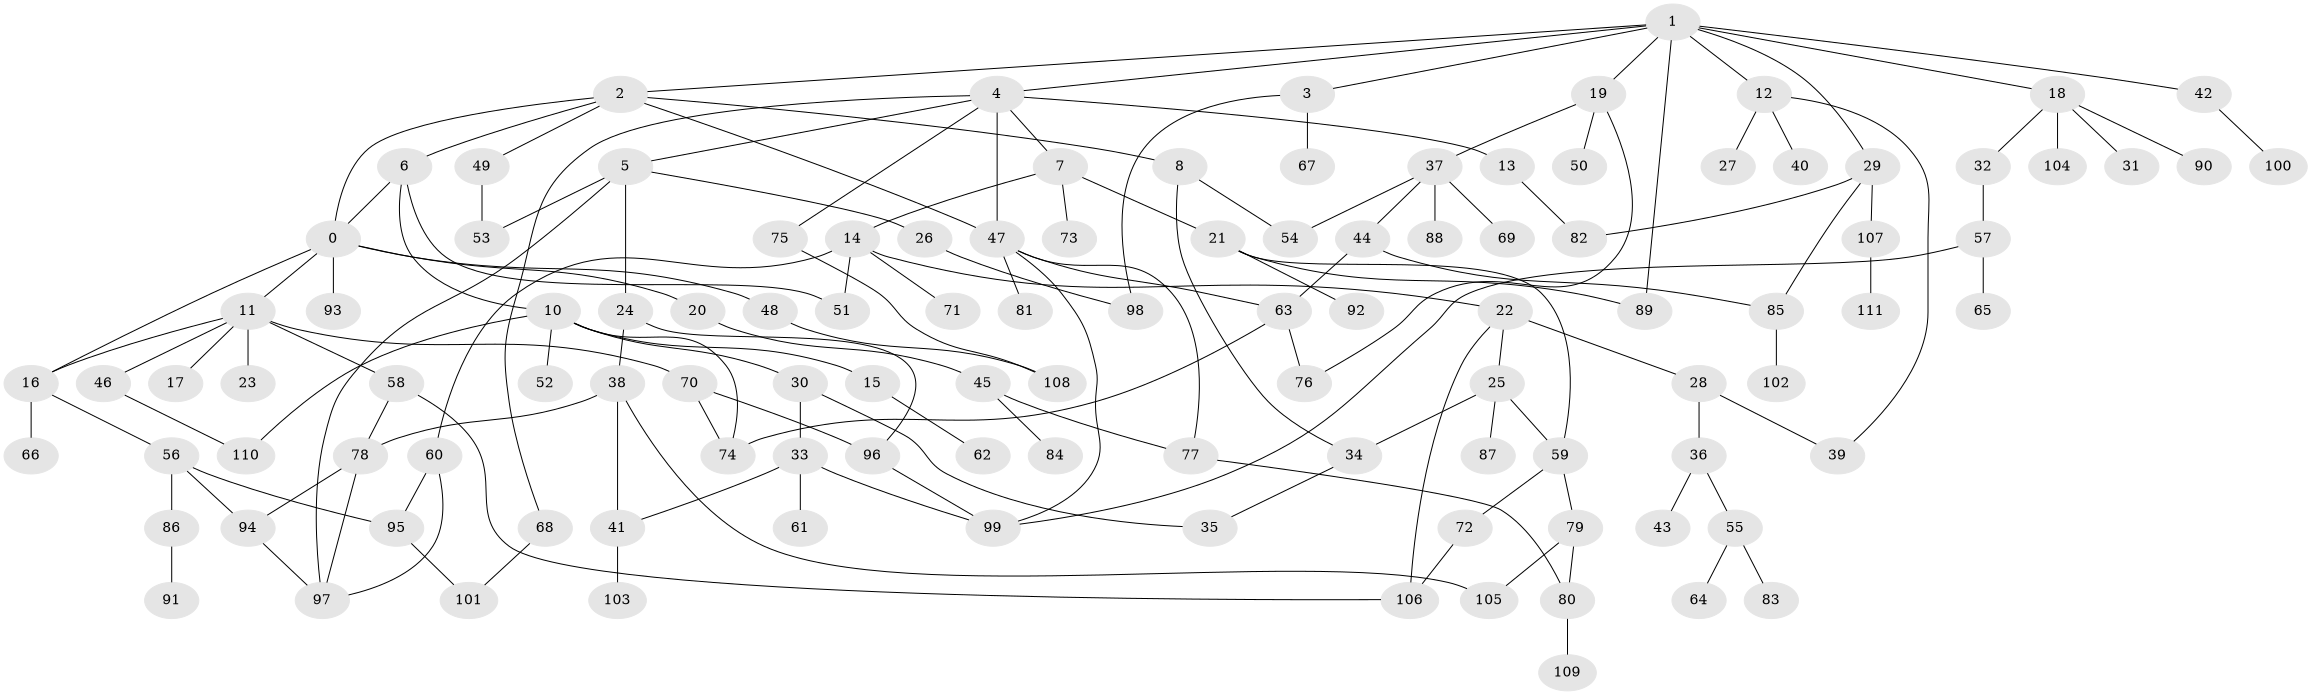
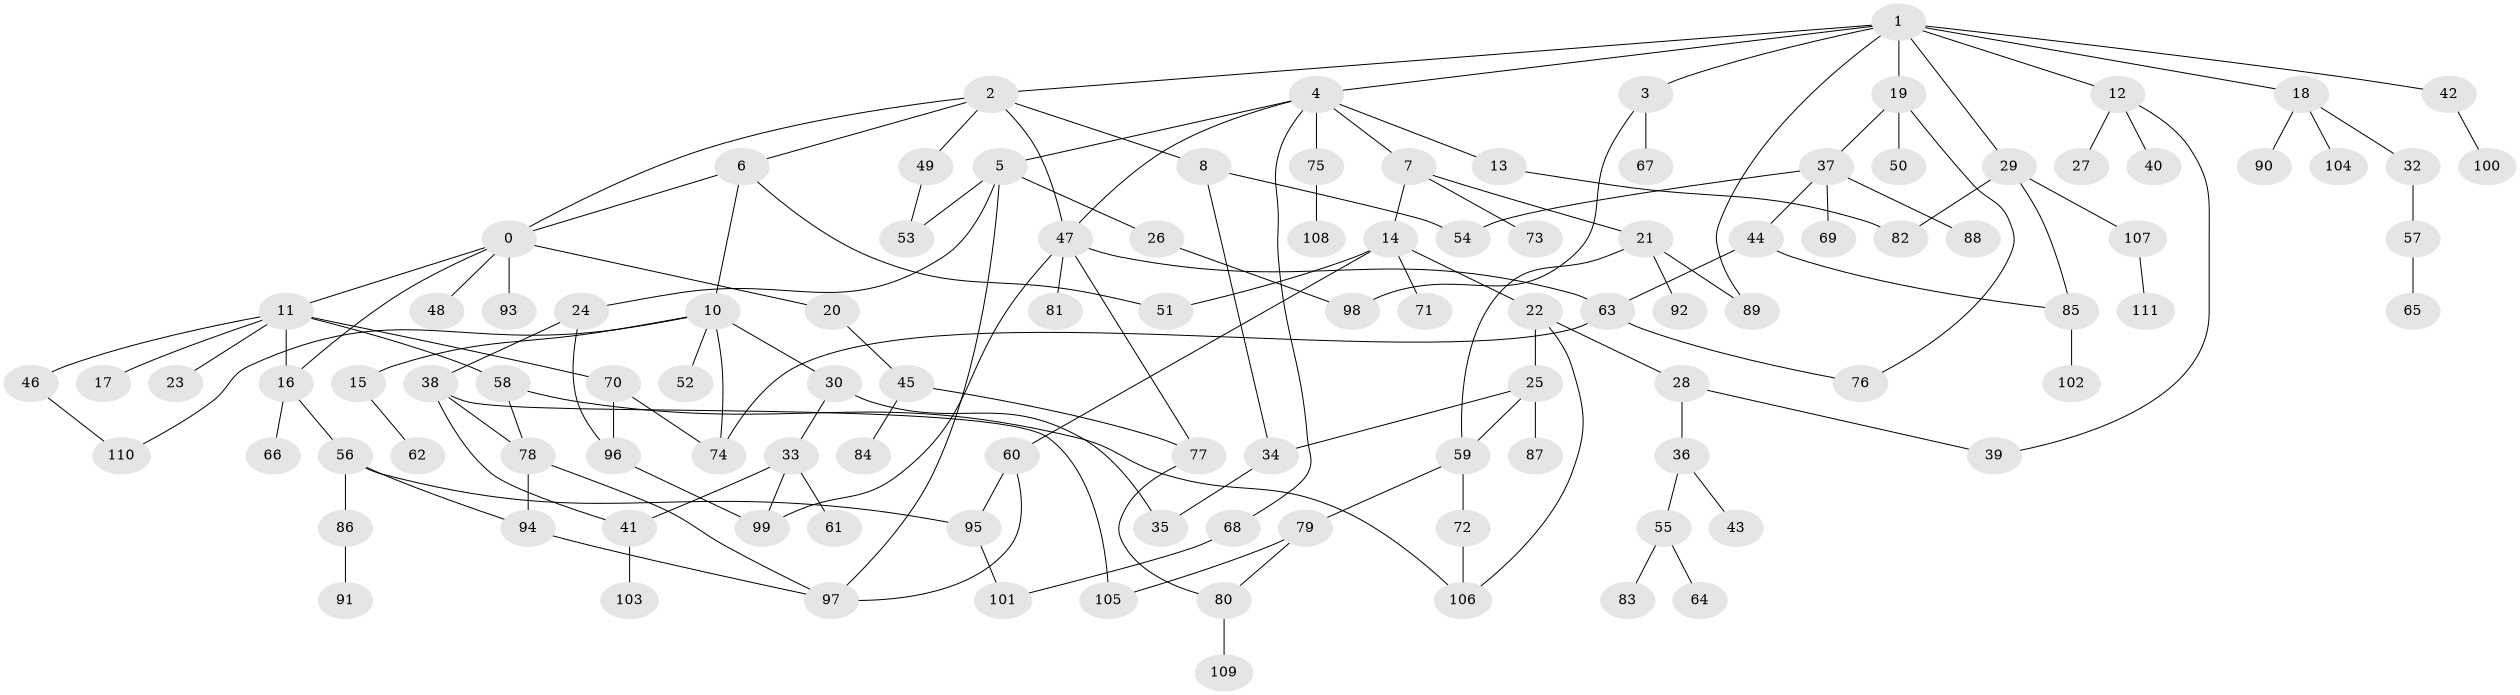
(2132, 167) -> none
(1481, 290) -> none
(913, 348) -> none
